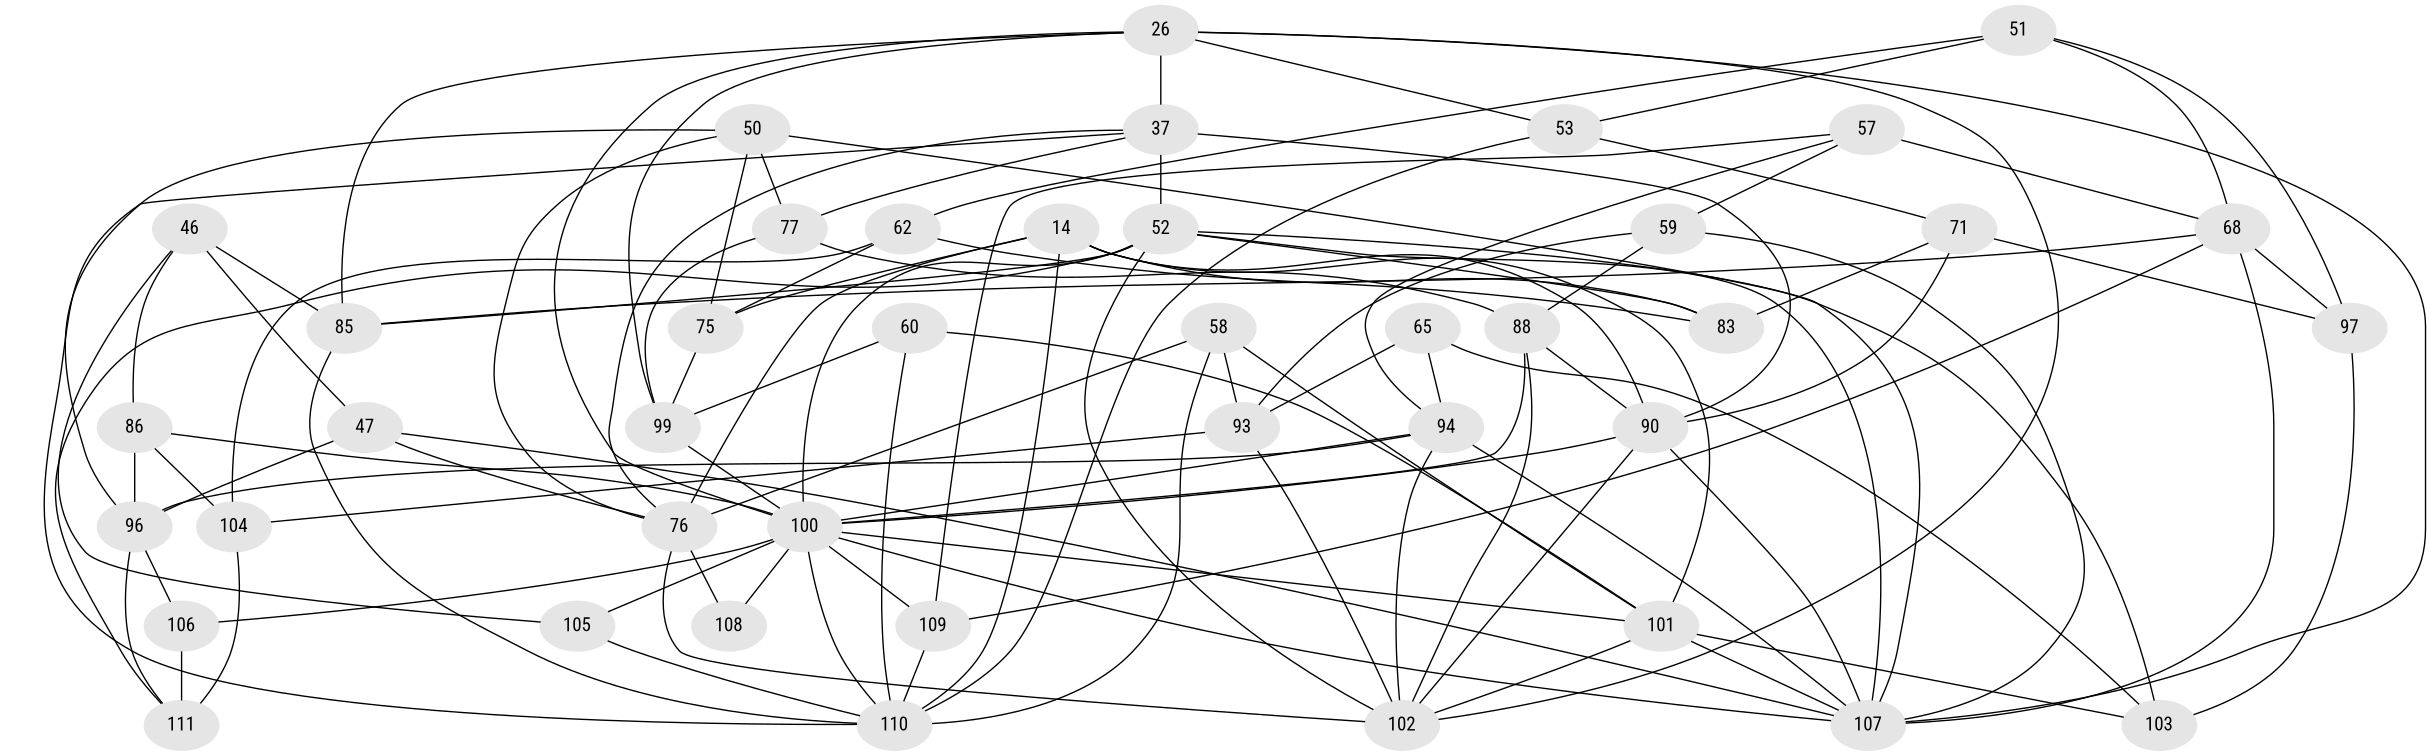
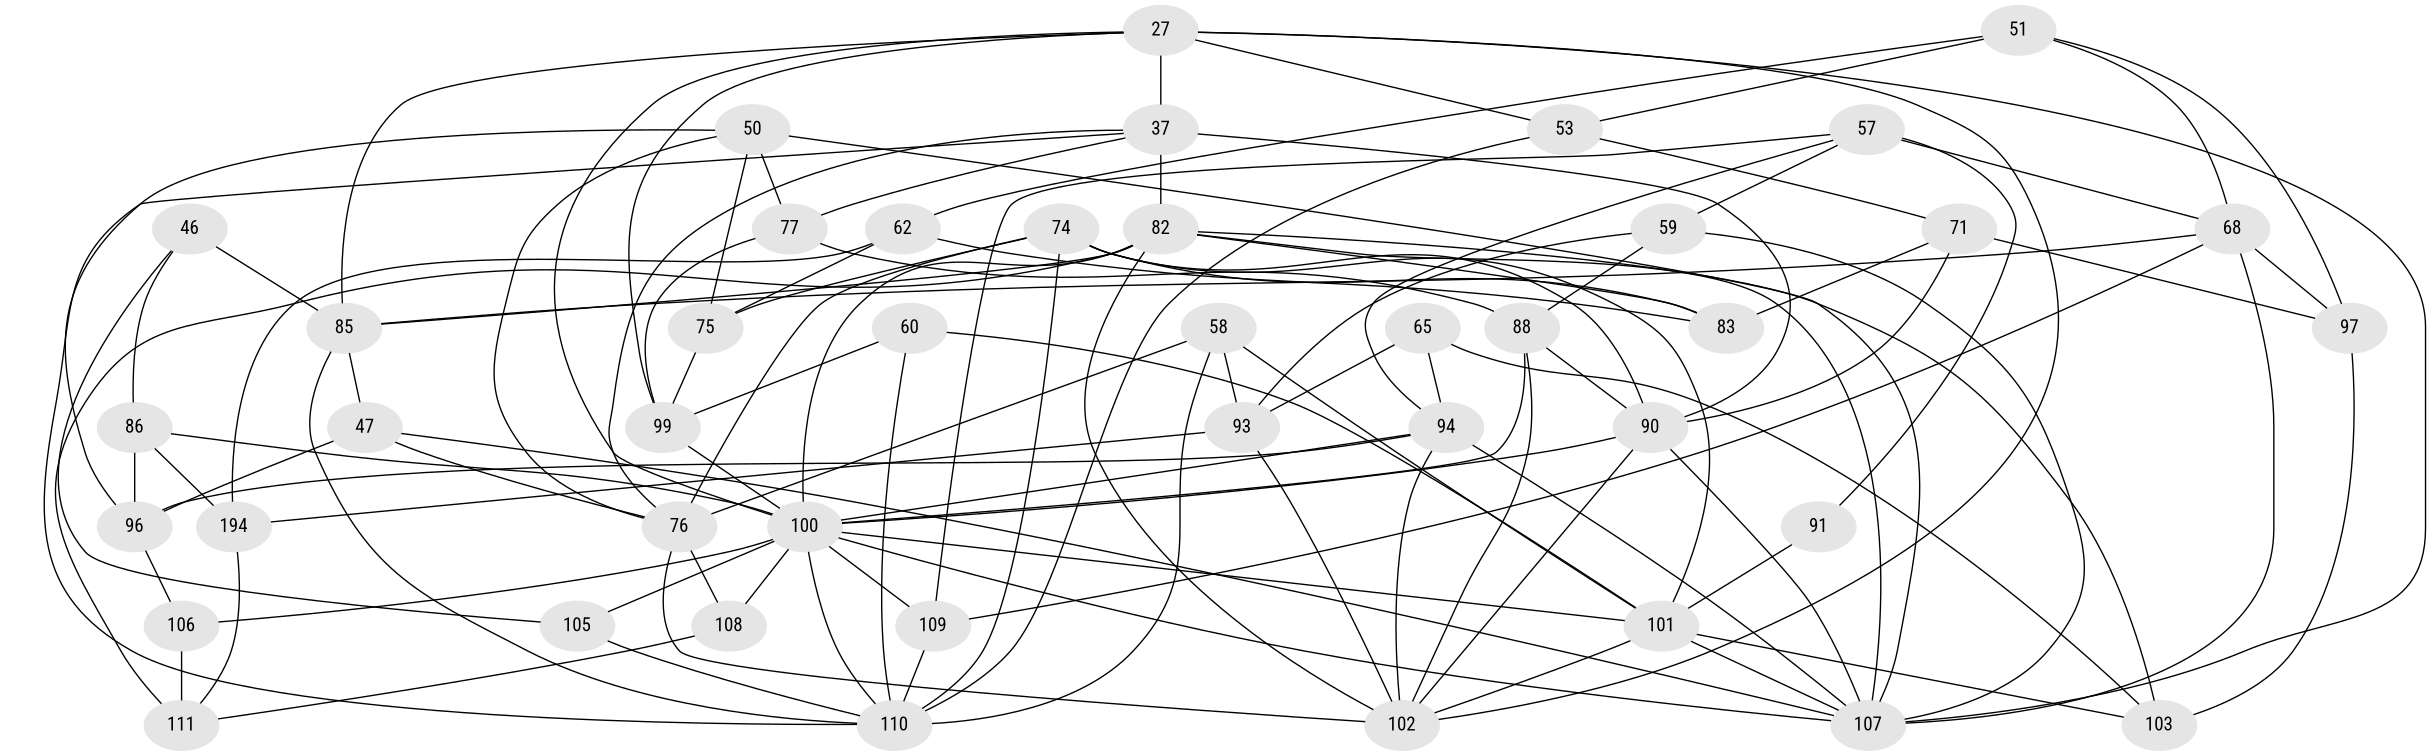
(1161, 30) -> (1161, 30)
(1062, 229) -> (1062, 229)
(1161, 229) -> (1161, 229)
(281, 338) -> (355, 378)
(234, 527) -> (234, 527)
none -> (1819, 527)
(128, 632) -> (457, 682)
